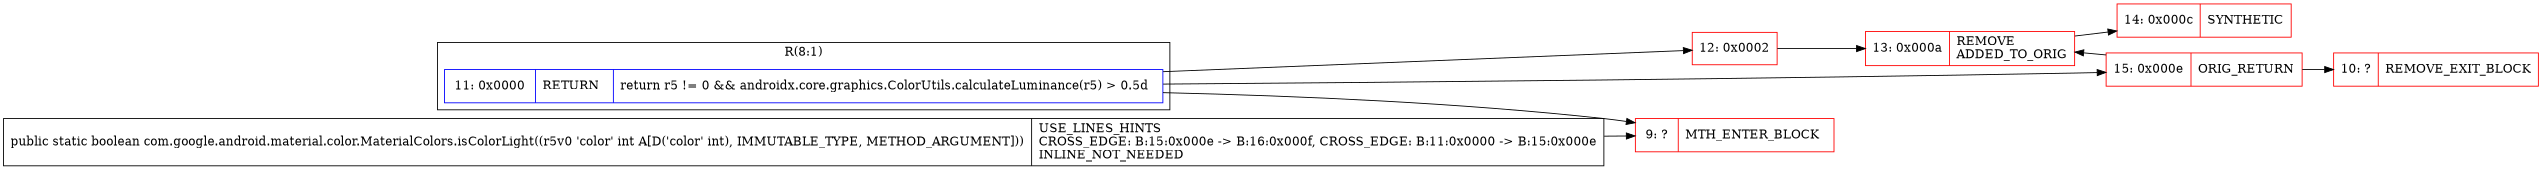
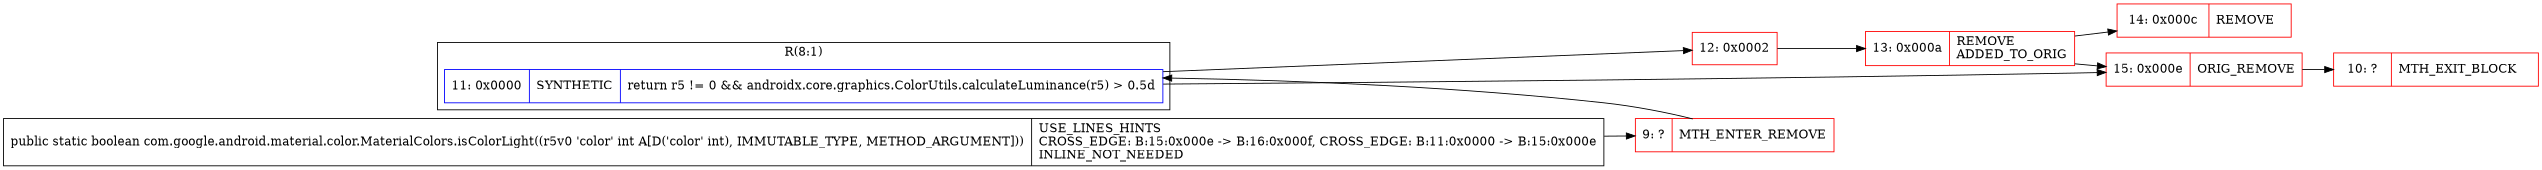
(2246, 20) -> (2245, 20)
(2095, 54) -> (2086, 65)
(2246, 69) -> (2246, 69)
(2458, 69) -> (2458, 69)
(571, 86) -> (575, 86)
(1395, 102) -> (1433, 88)
(1753, 135) -> (1753, 135)
